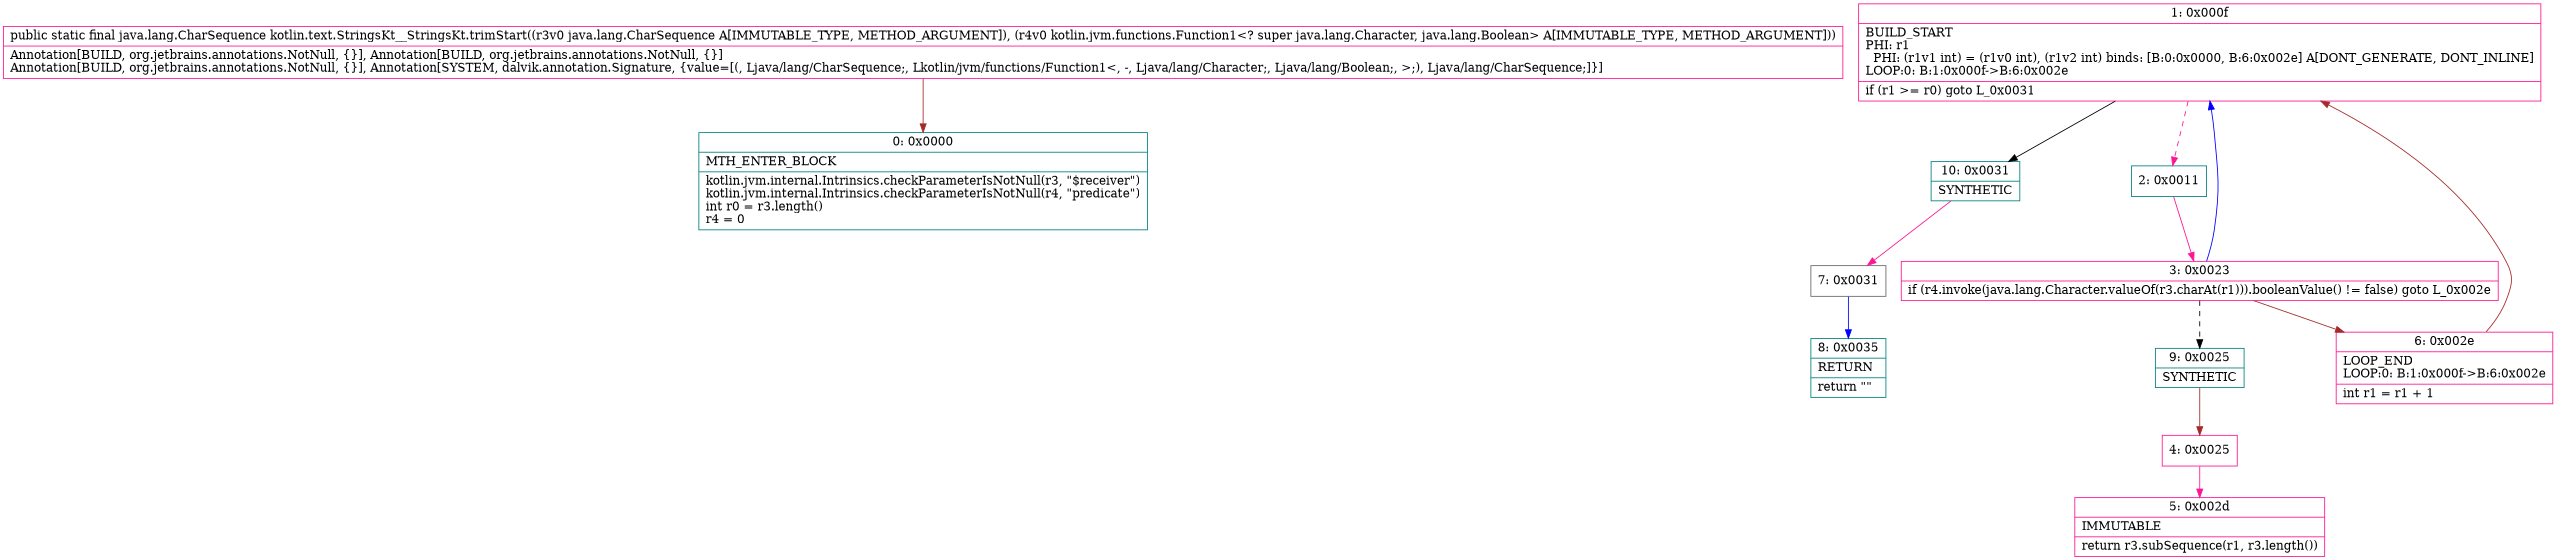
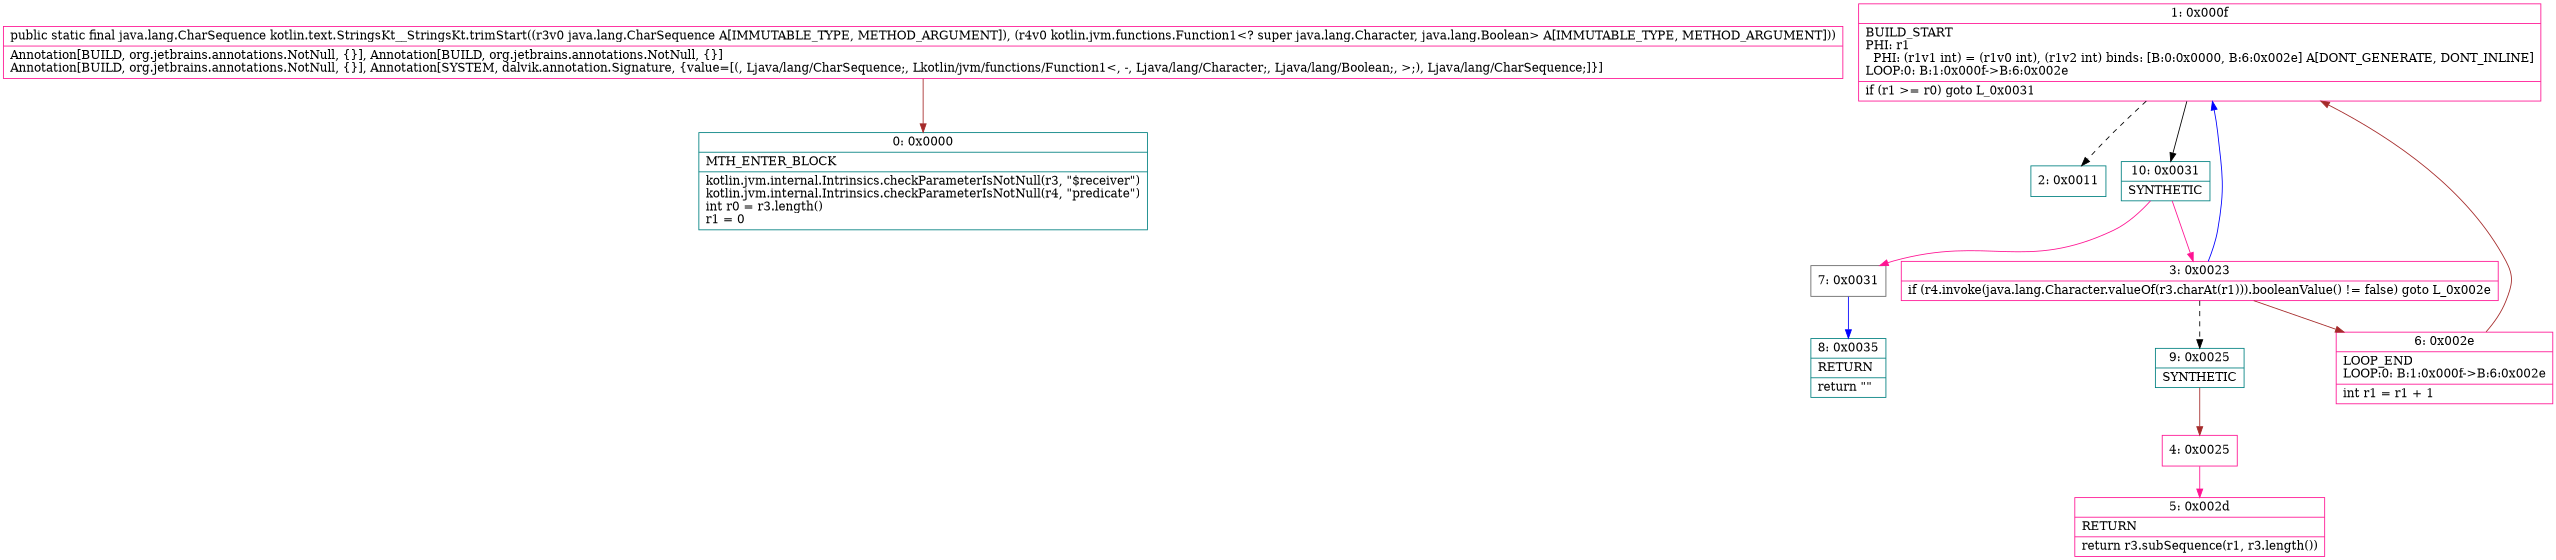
(2181, 129) -> (2116, 130)
(725, 220) -> (725, 220)
(2182, 225) -> (2181, 227)
(2122, 527) -> (2109, 527)
